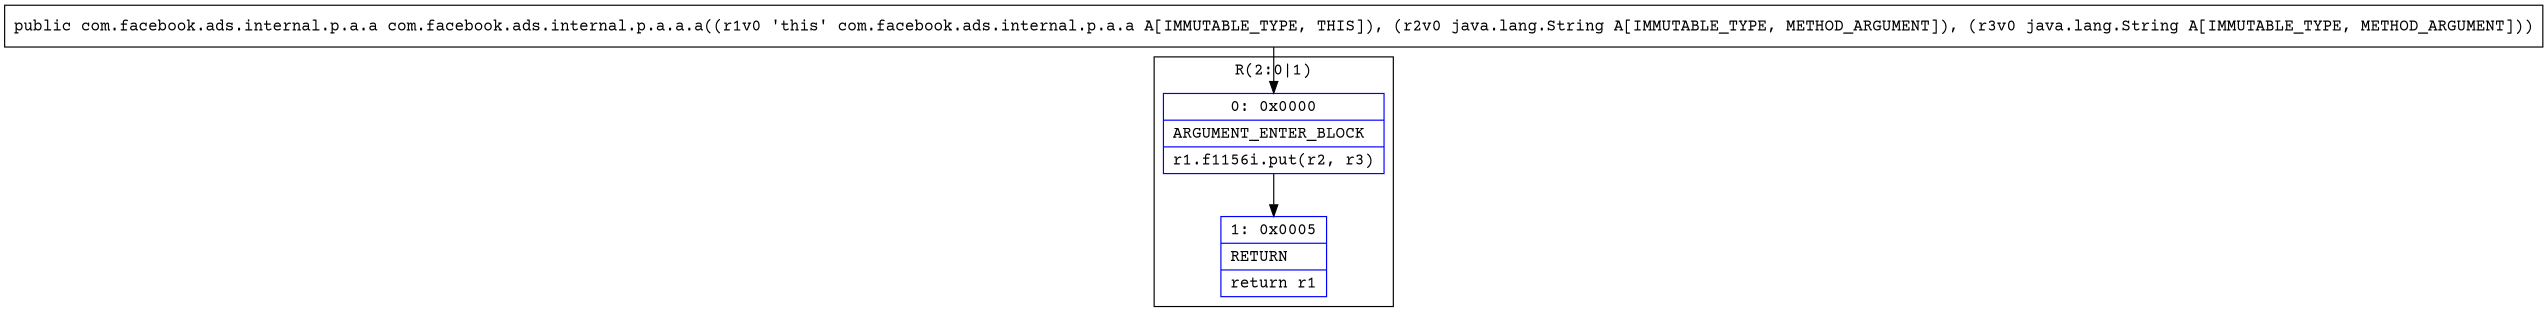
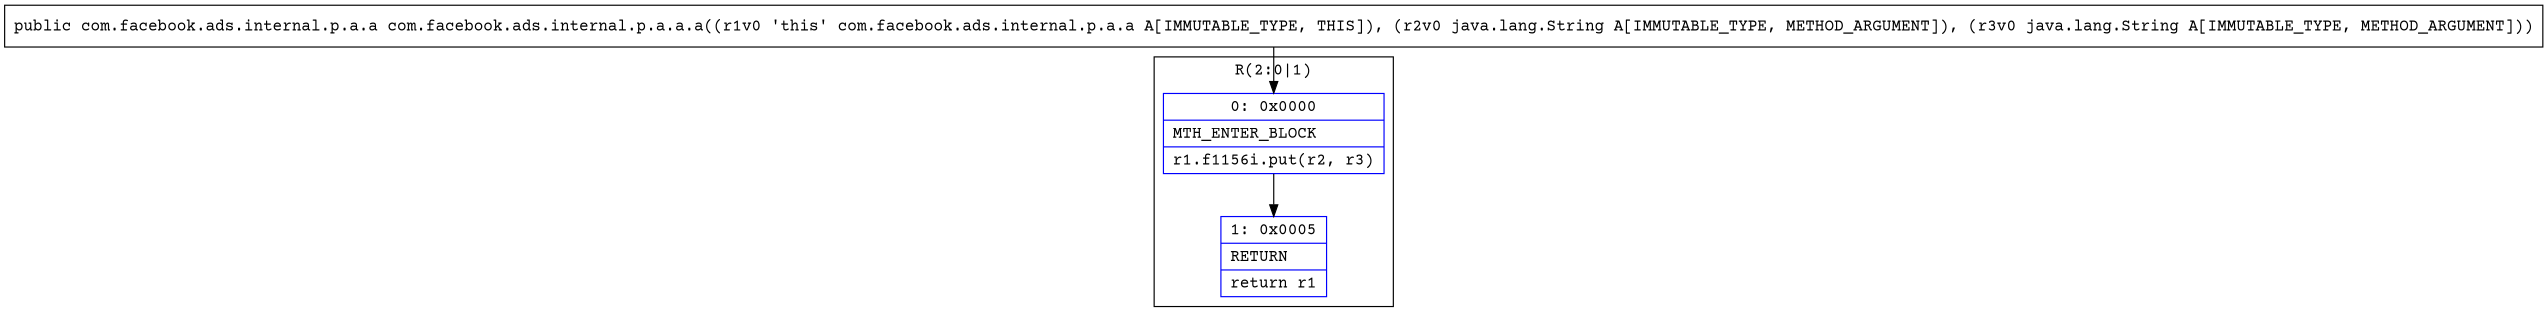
(1269, 133) -> (1245, 133)
